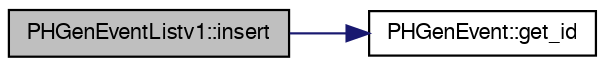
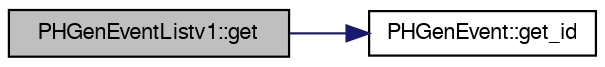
(149, 33) -> (149, 33)
